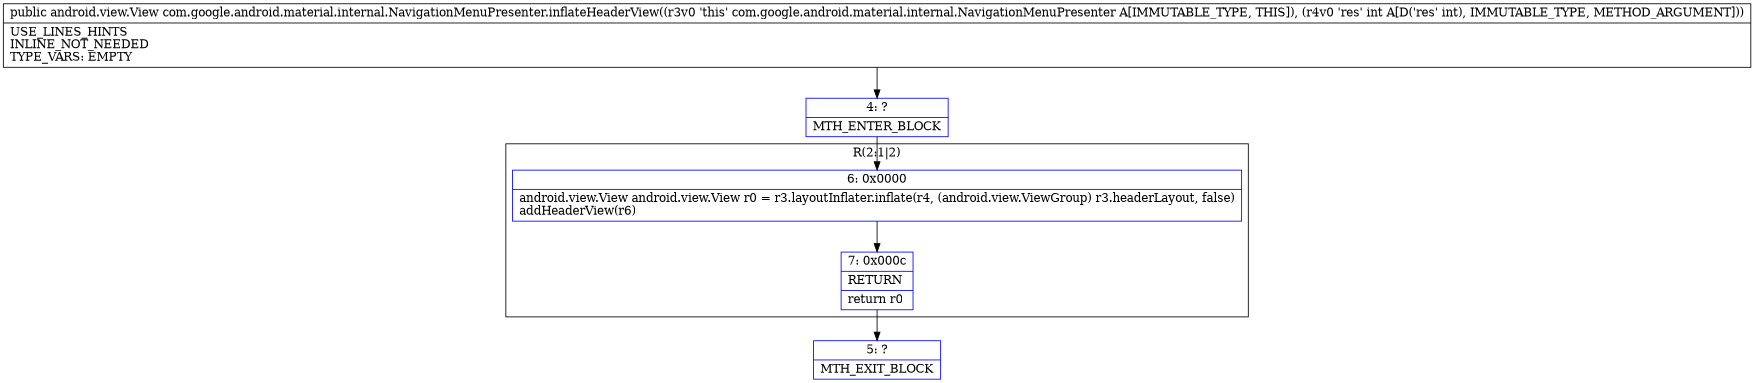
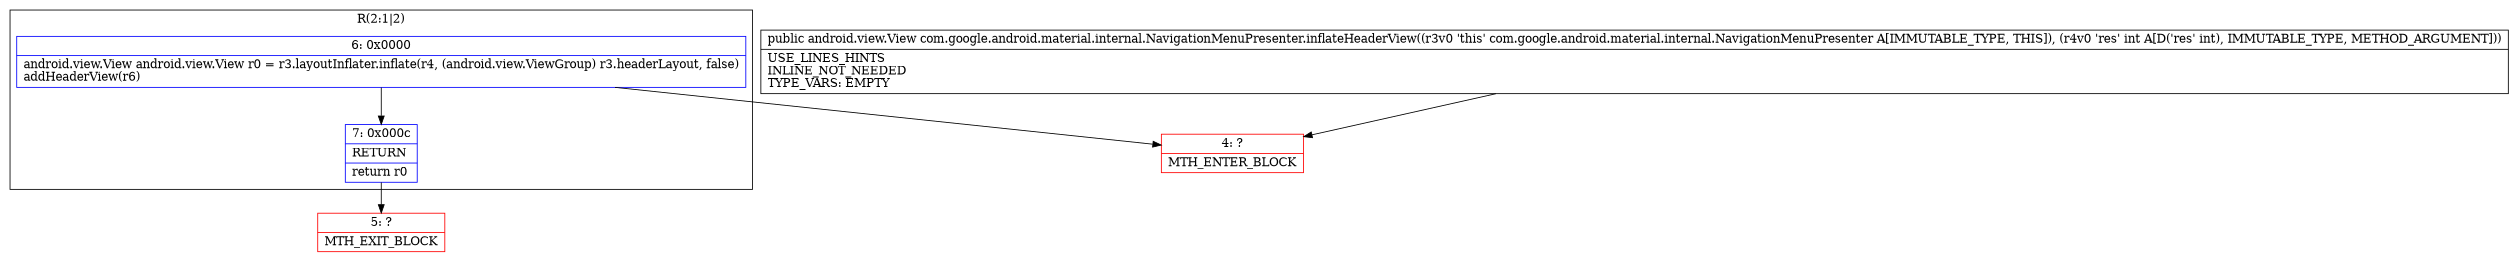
(877, 117) -> (1232, 153)
(877, 149) -> (884, 116)
(877, 360) -> (381, 232)
